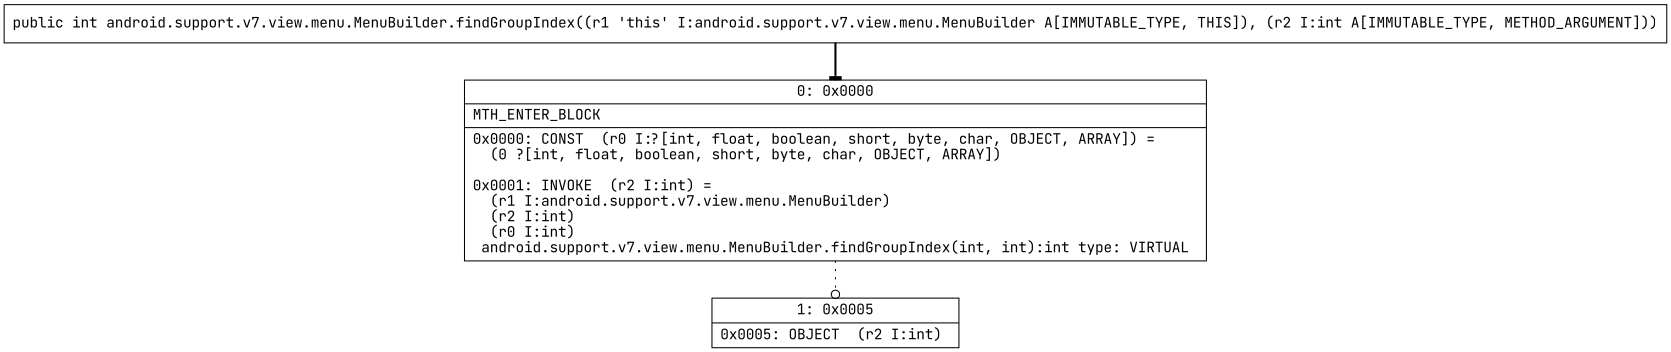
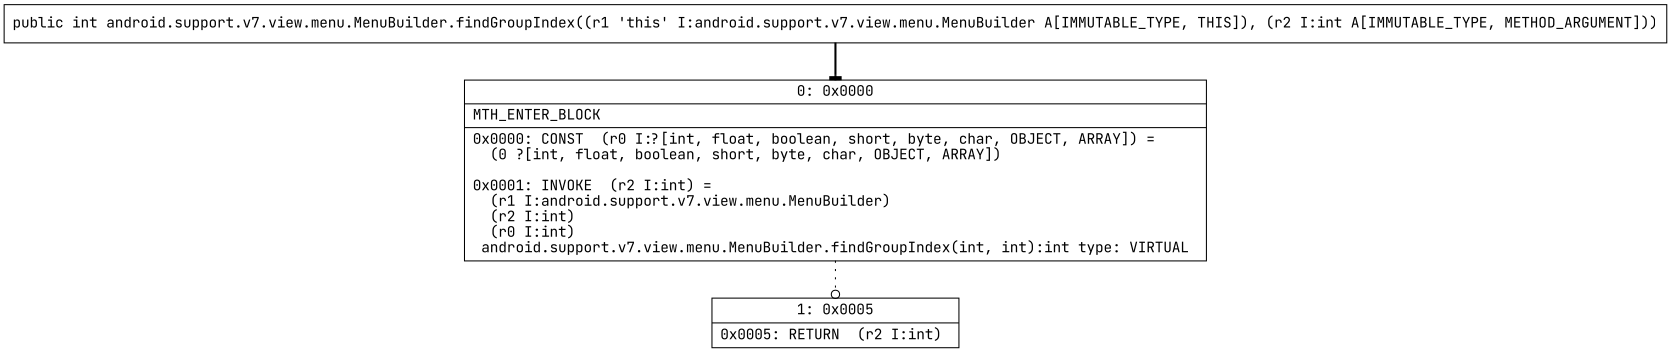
(835, 335) -> (835, 335)
